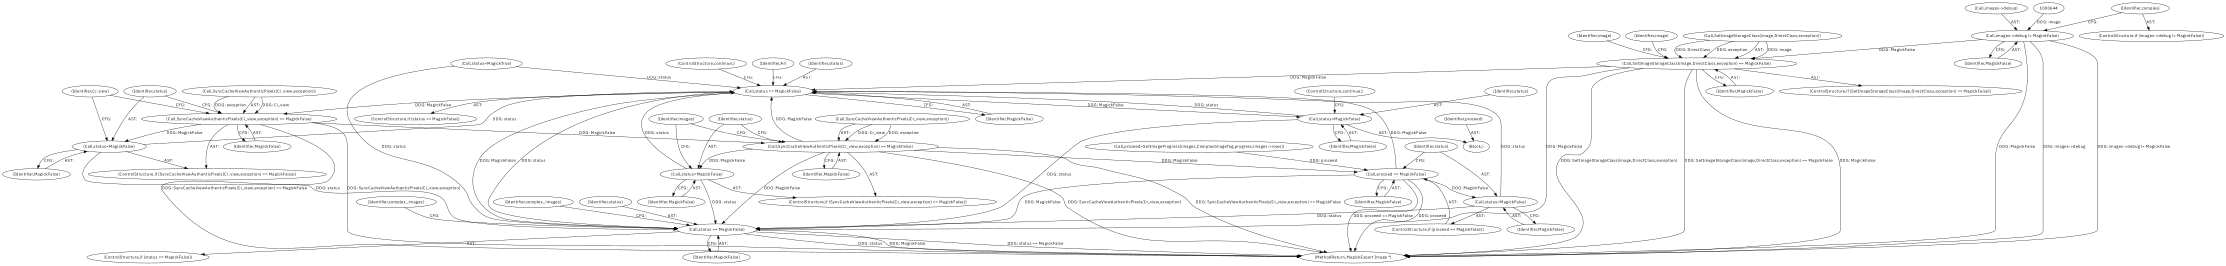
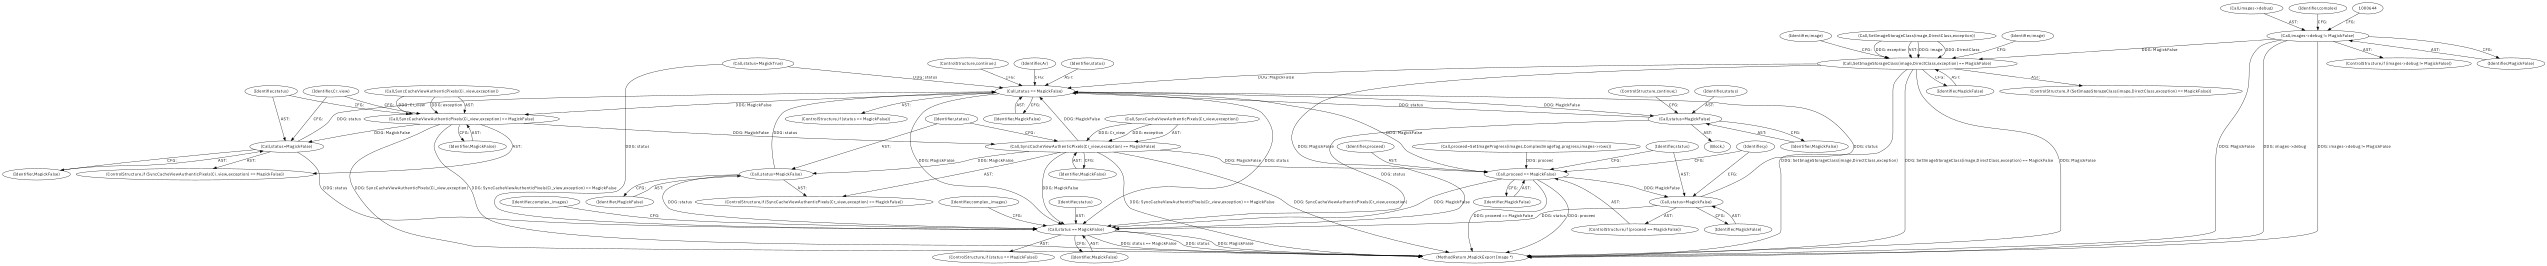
(2145, 21) -> (2357, 49)
(2049, 22) -> (2351, 22)
(676, 119) -> none
(1469, 131) -> (1421, 167)
none -> (1756, 147)
